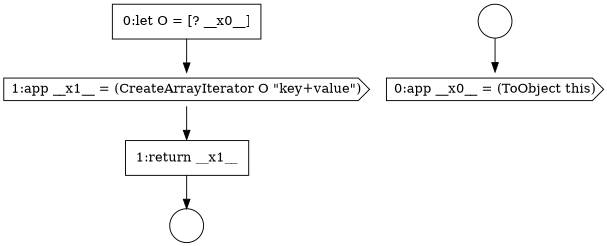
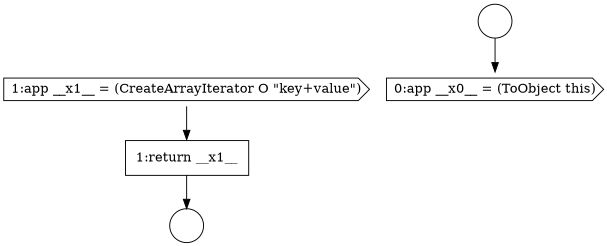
(187, 21) -> none
